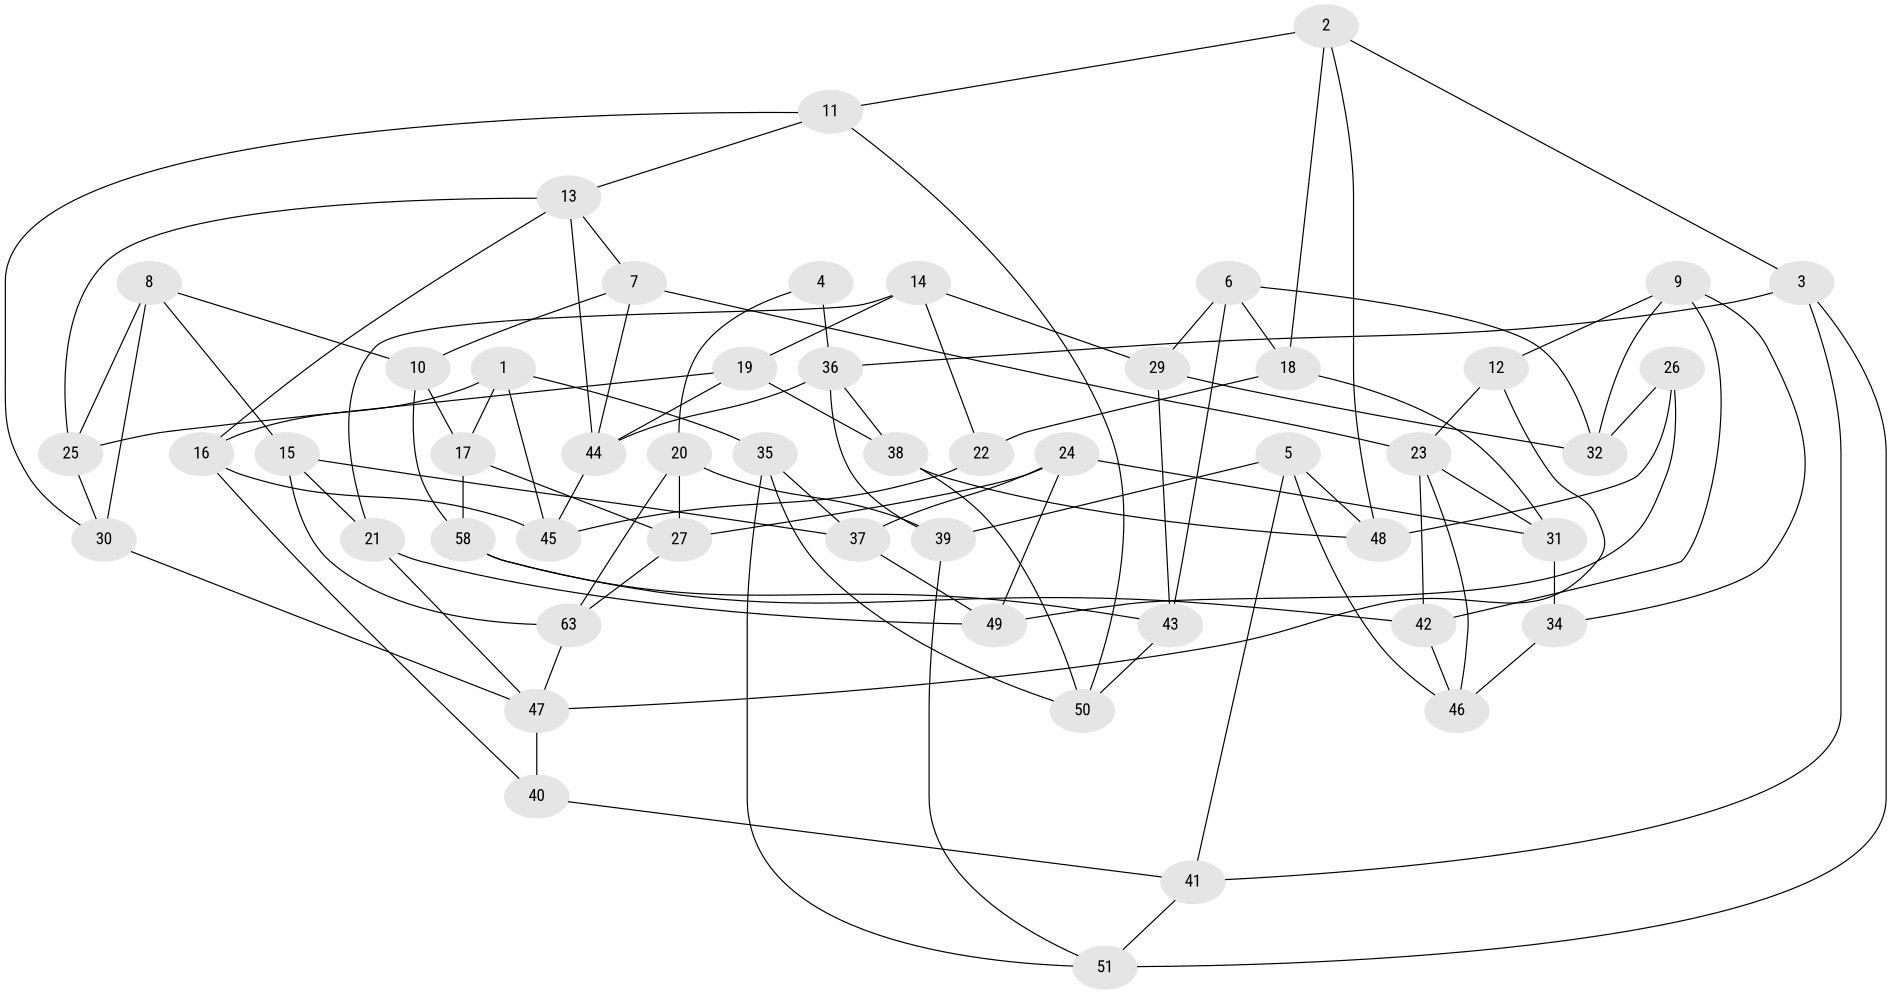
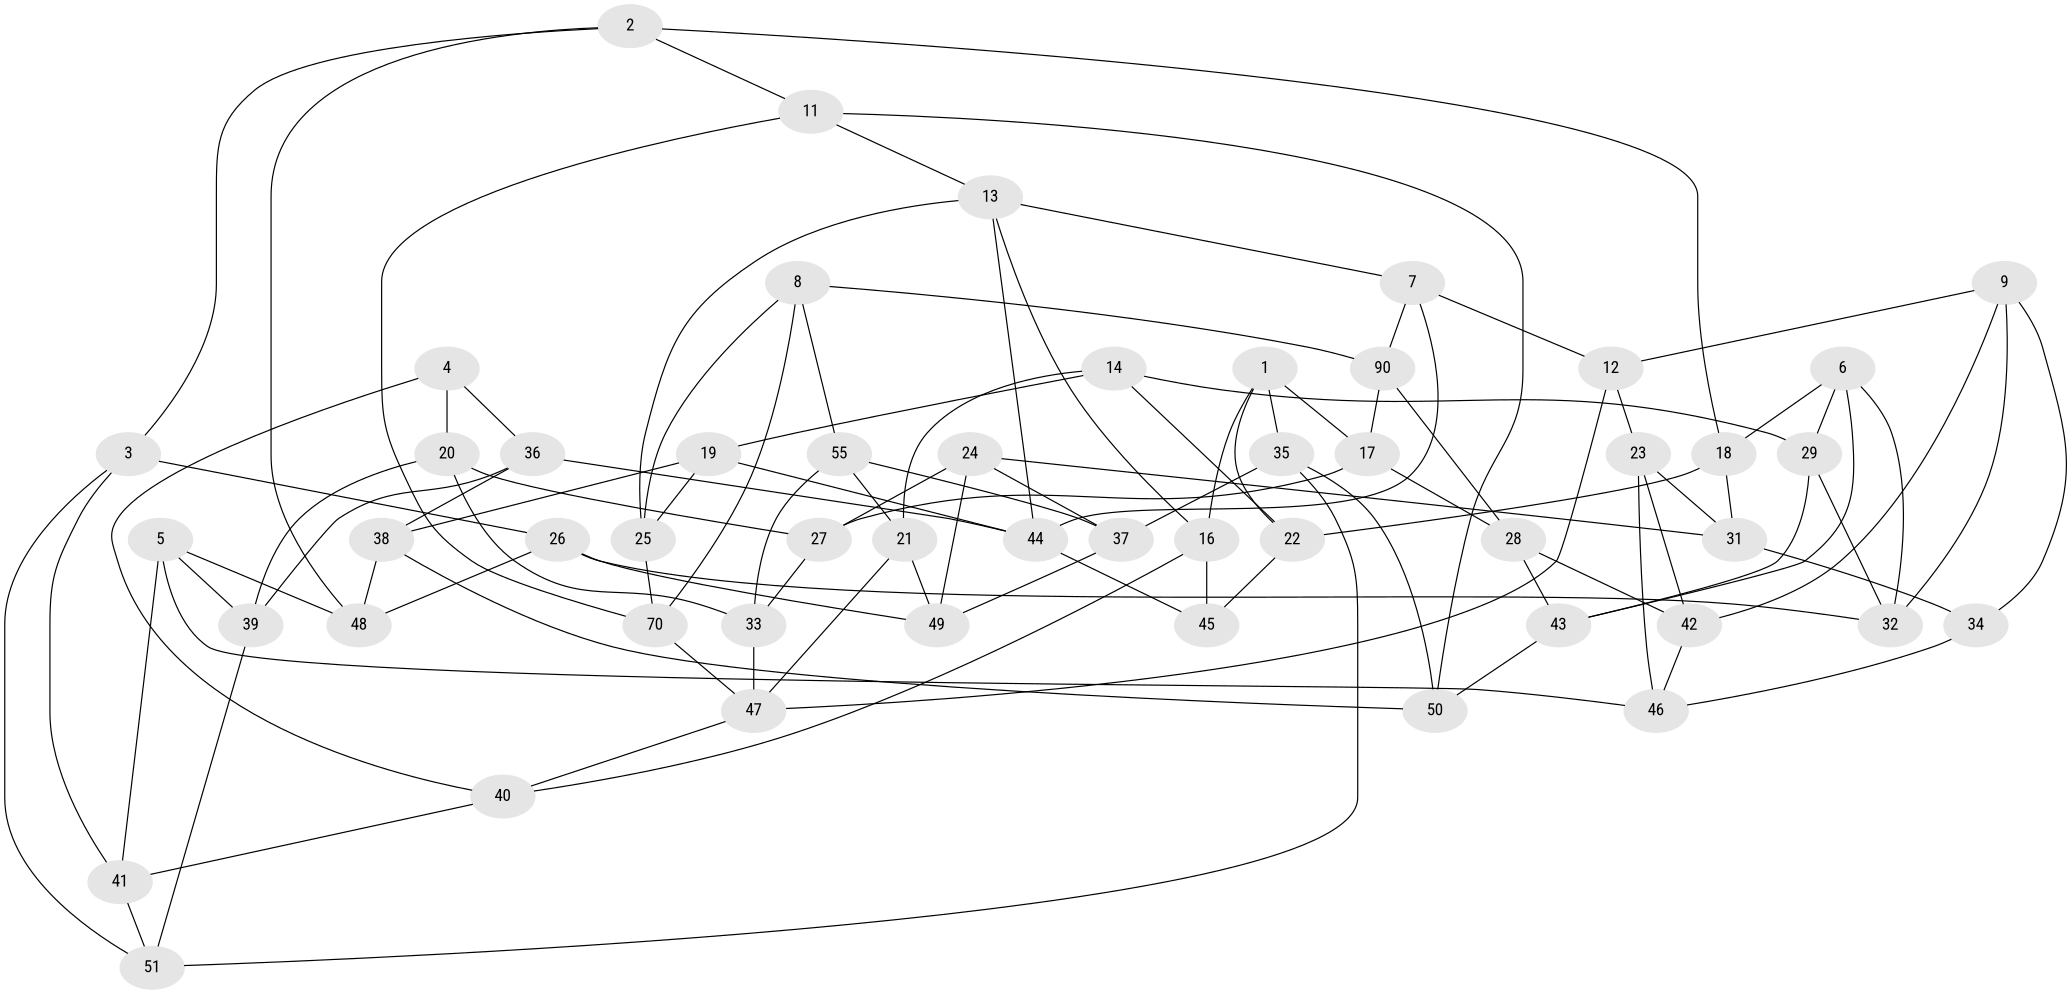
(1319, 337) -> (343, 497)
(418, 369) -> (1383, 369)
(1026, 371) -> (1512, 326)
(287, 454) -> (839, 454)
(526, 454) -> (1236, 460)
(104, 540) -> (655, 625)
(463, 540) -> (1513, 540)
none -> (131, 589)
(569, 625) -> (754, 625)
